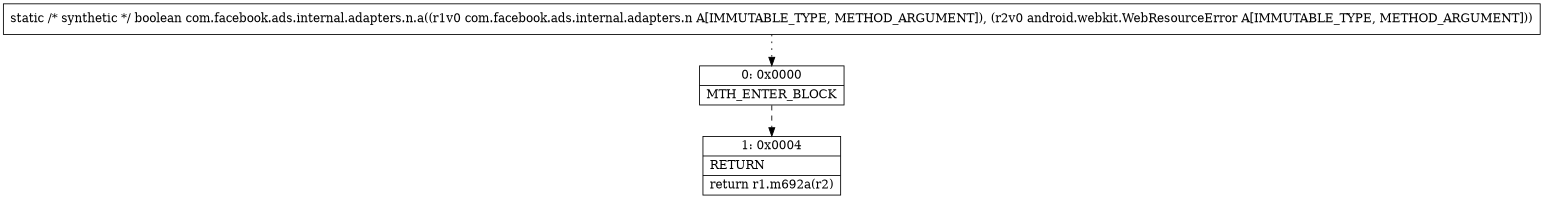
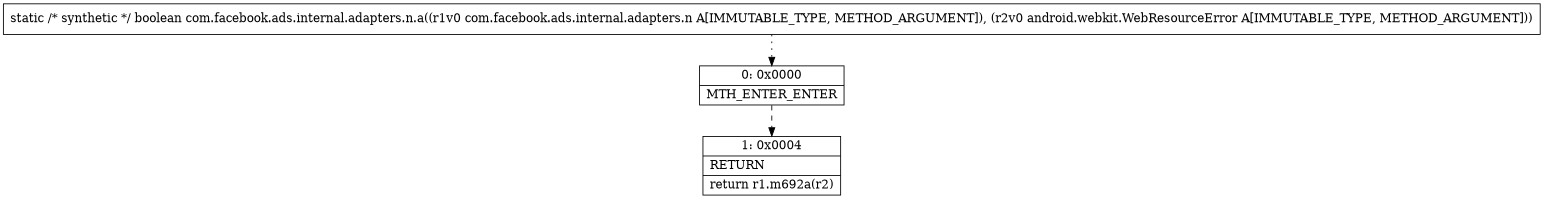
(772, 95) -> (772, 95)
